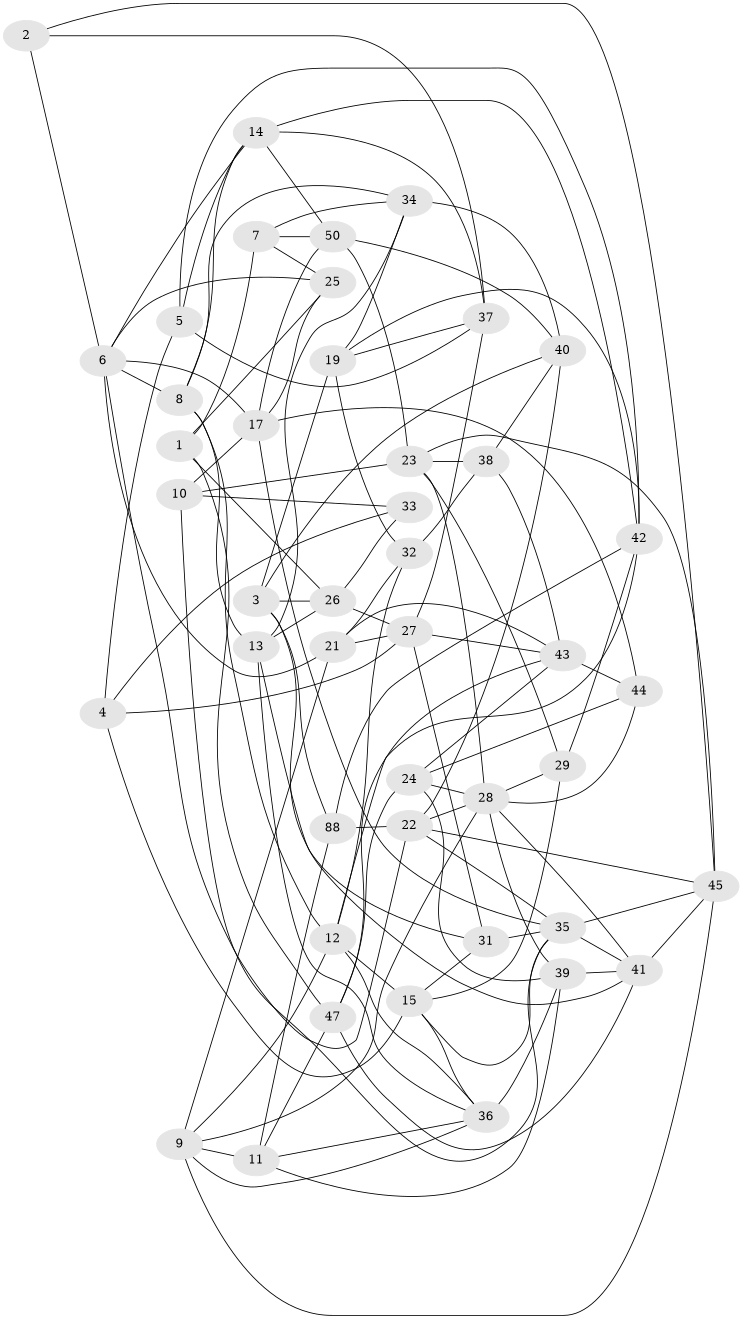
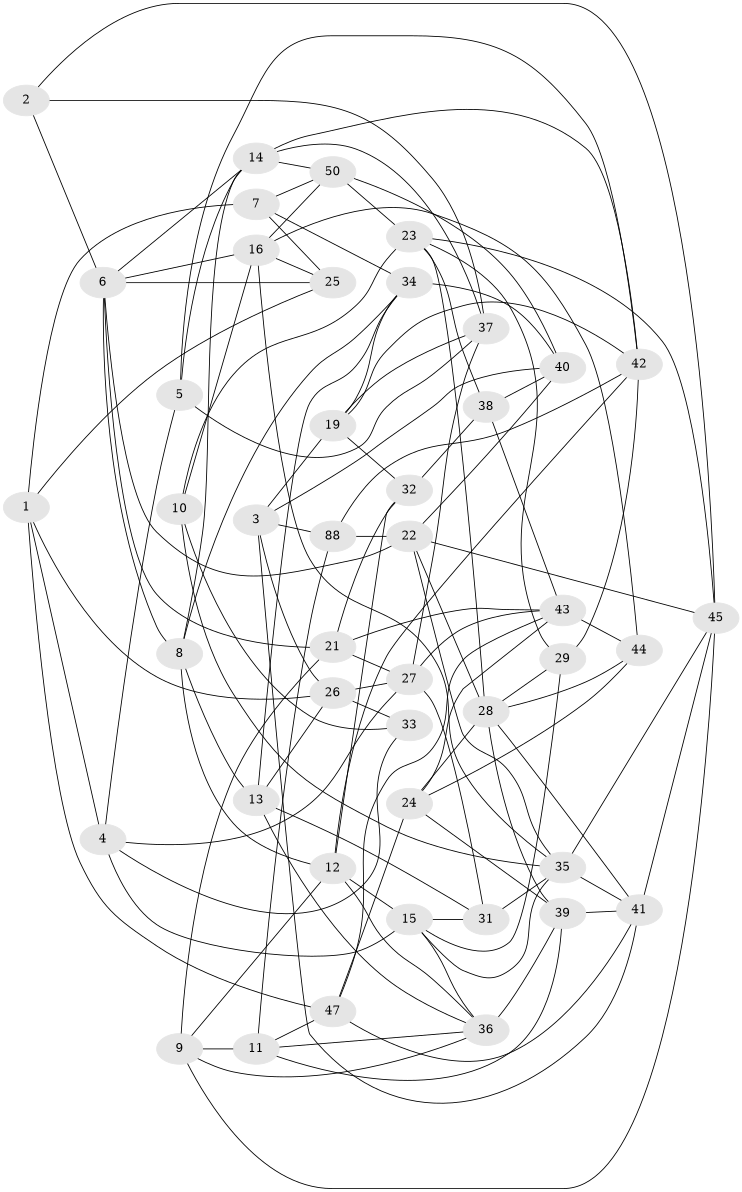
(256, 426) -> (256, 250)
none -> (65, 673)
(381, 995) -> none
